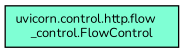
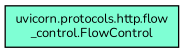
(92, 27) -> (92, 27)
